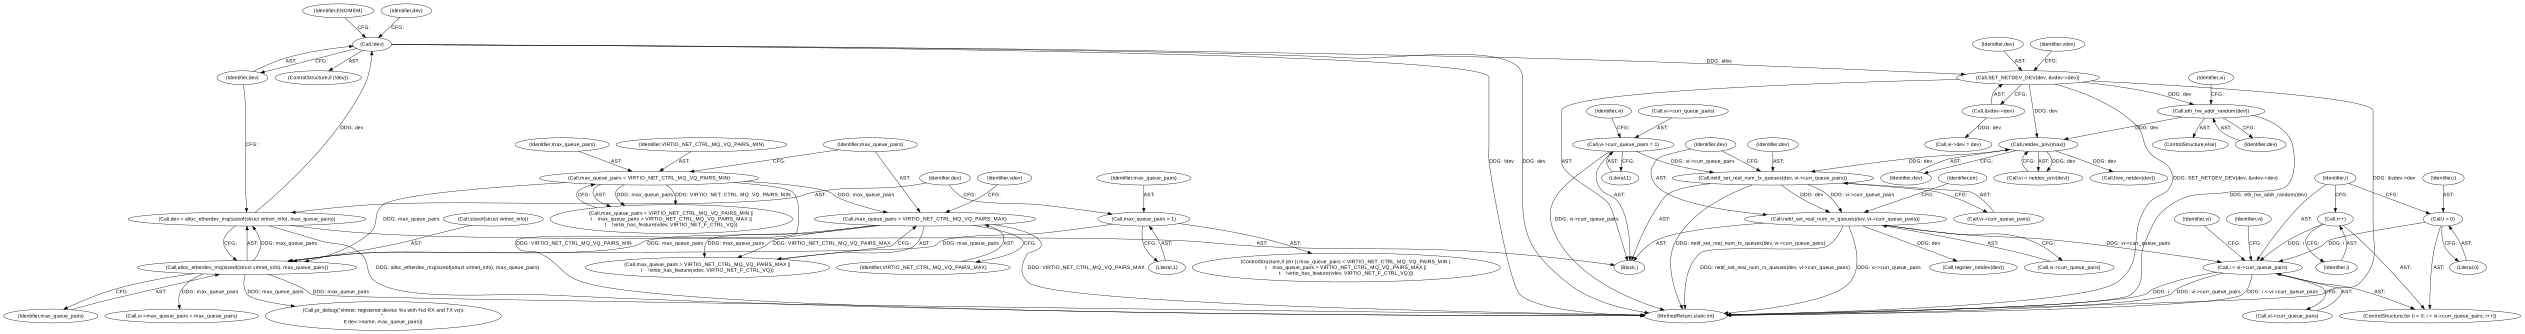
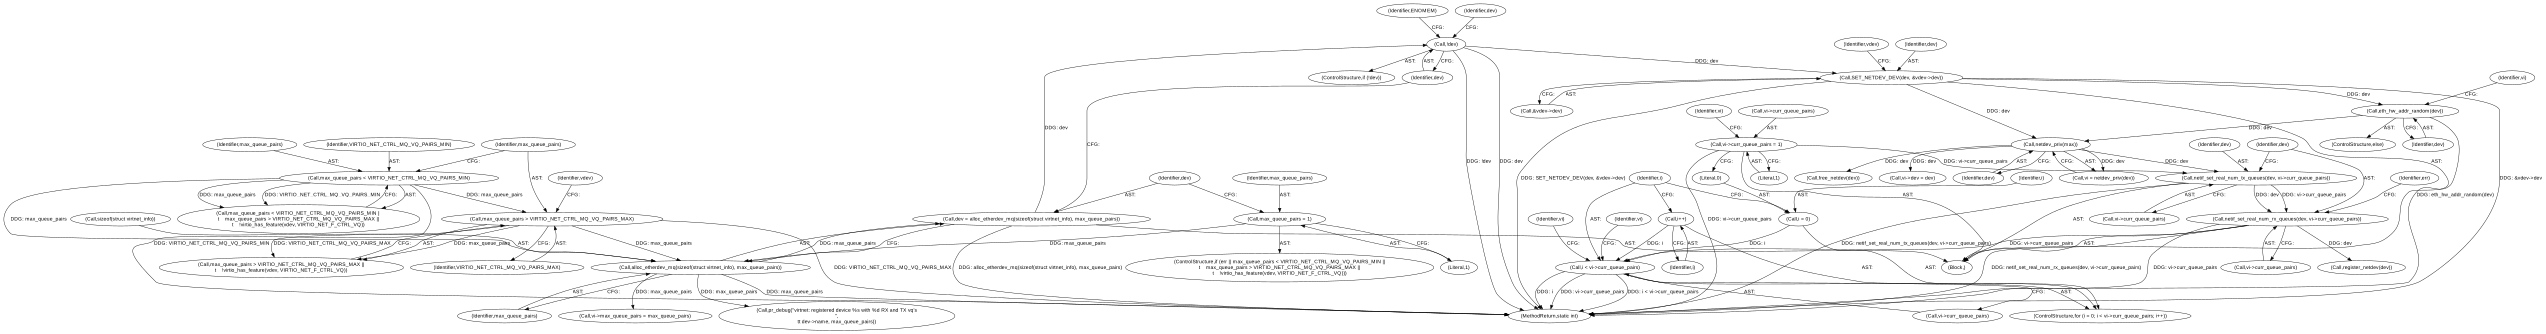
(1720, 61) -> (1707, 61)
(1977, 127) -> (1957, 150)
(2444, 245) -> (1721, 158)
